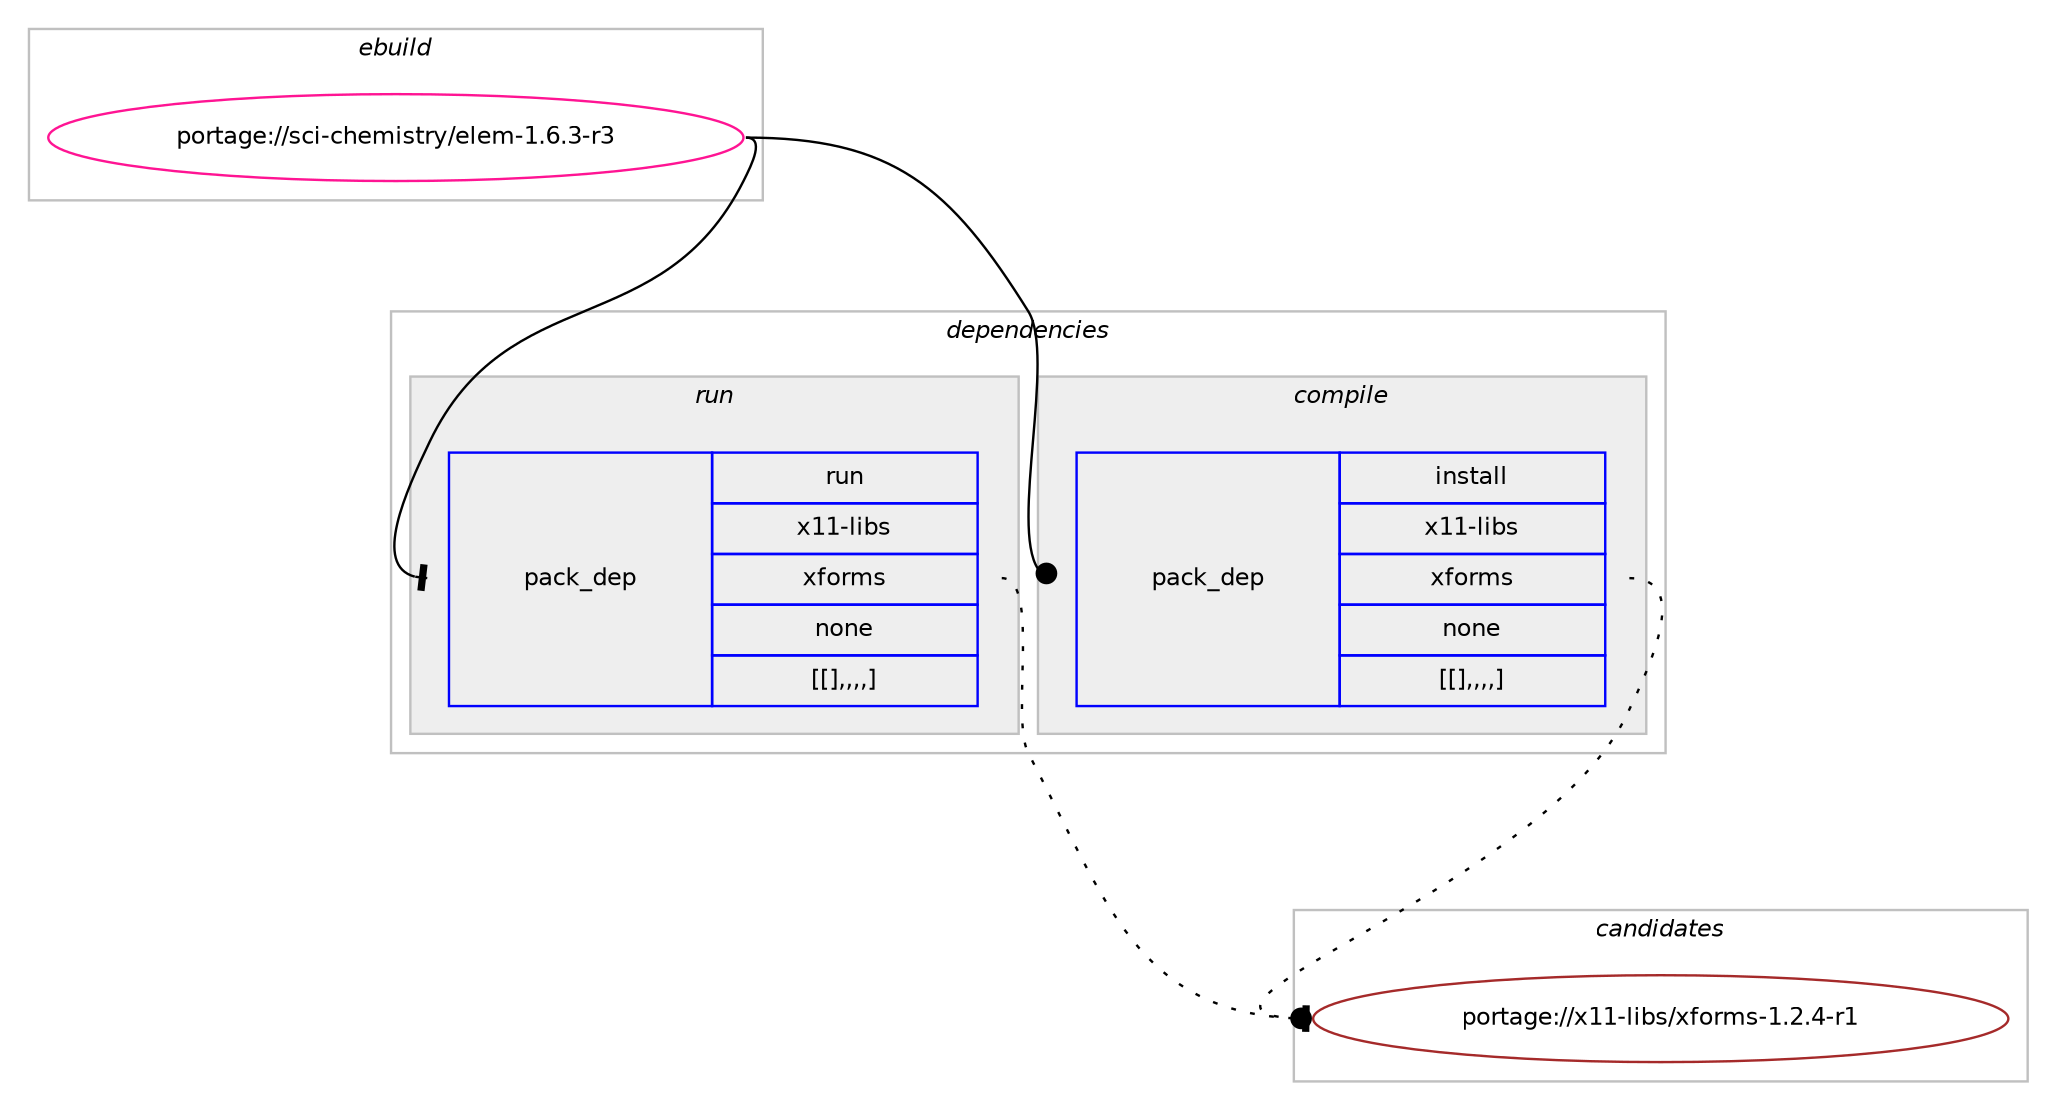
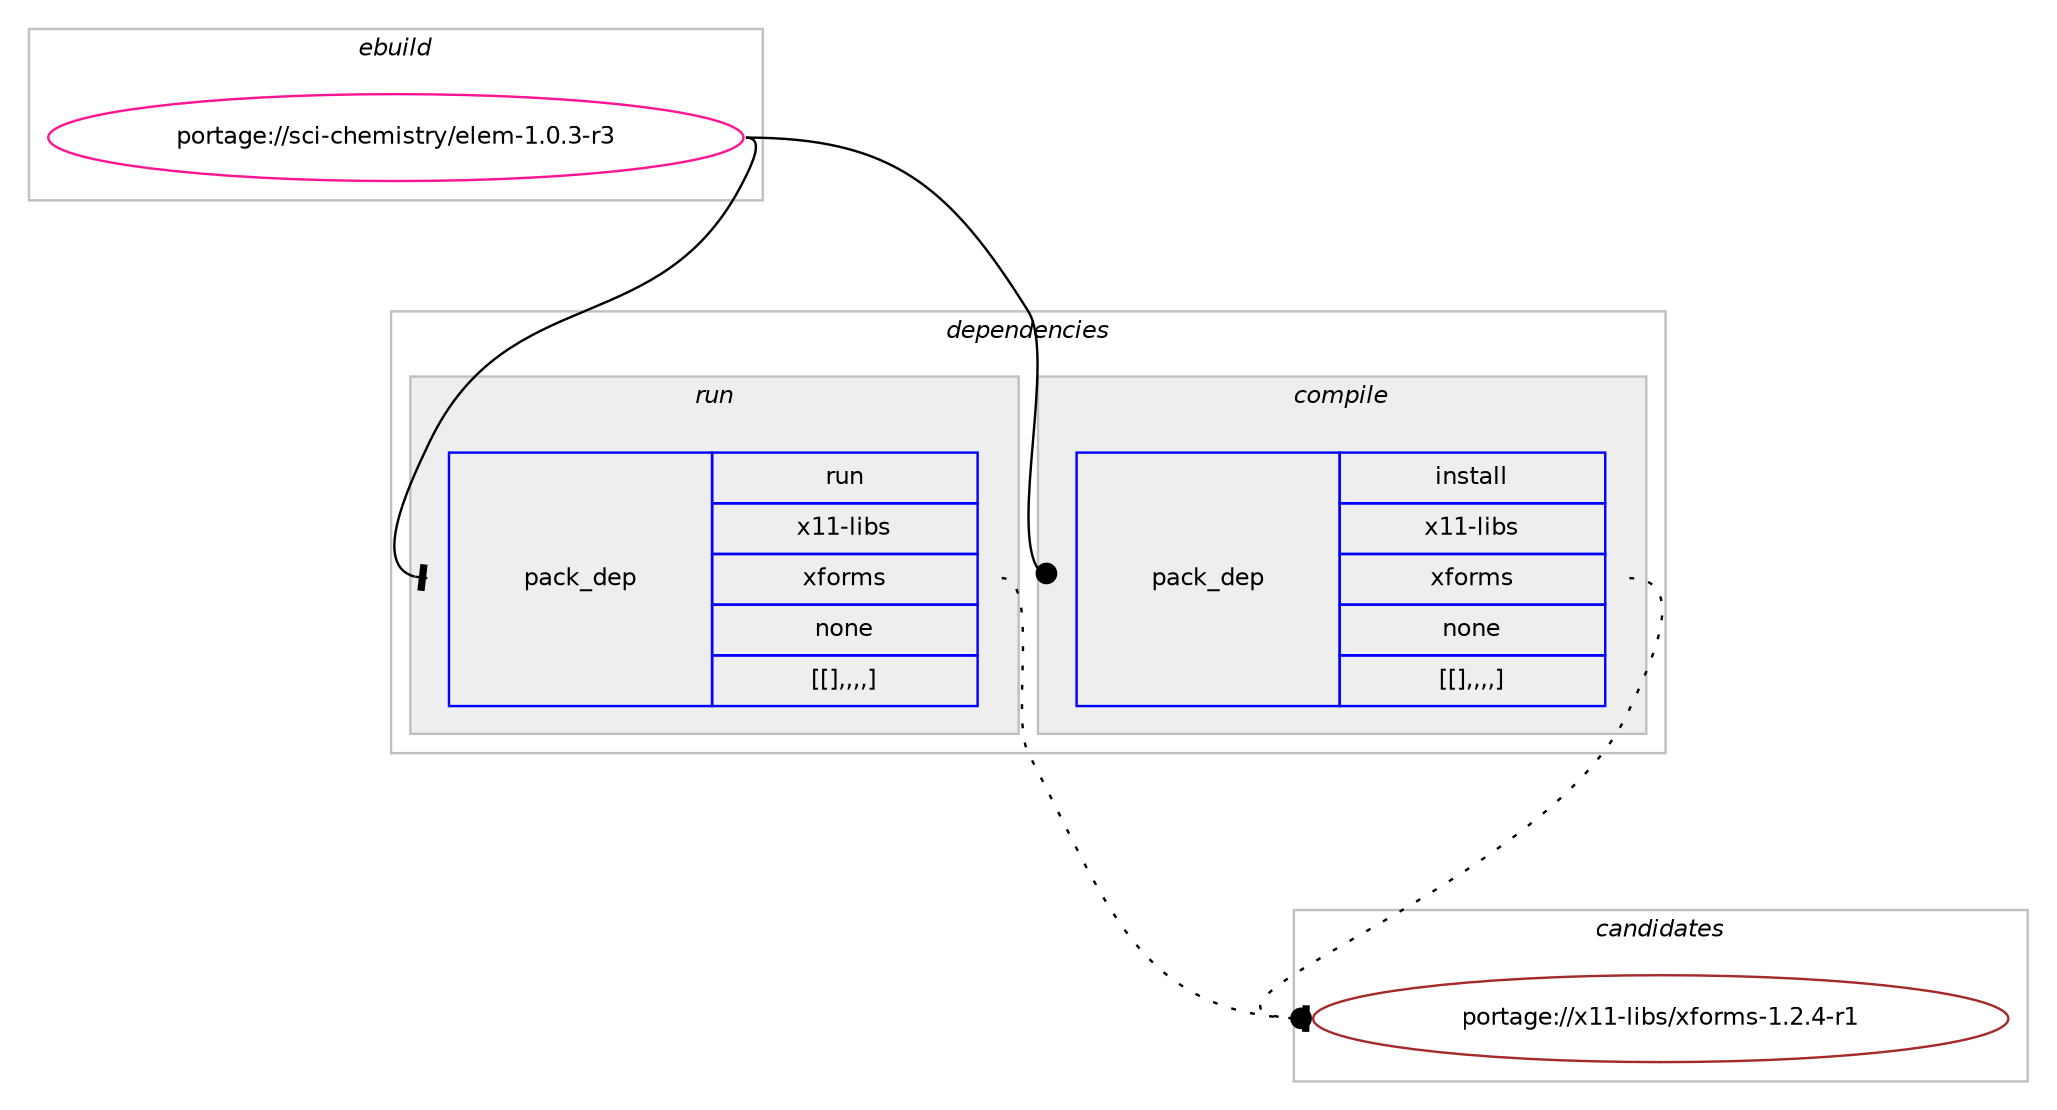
(396, 138) -> (396, 138)
